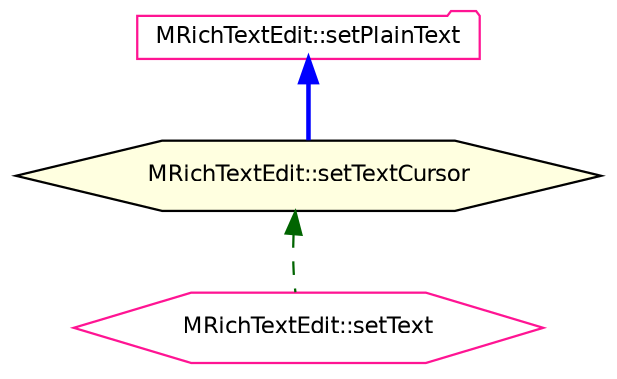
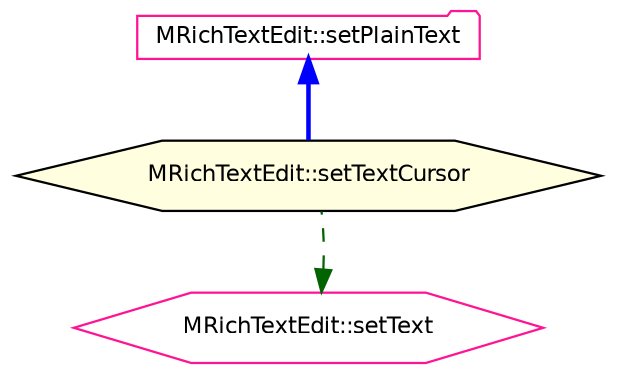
(293, 263) -> (324, 240)
